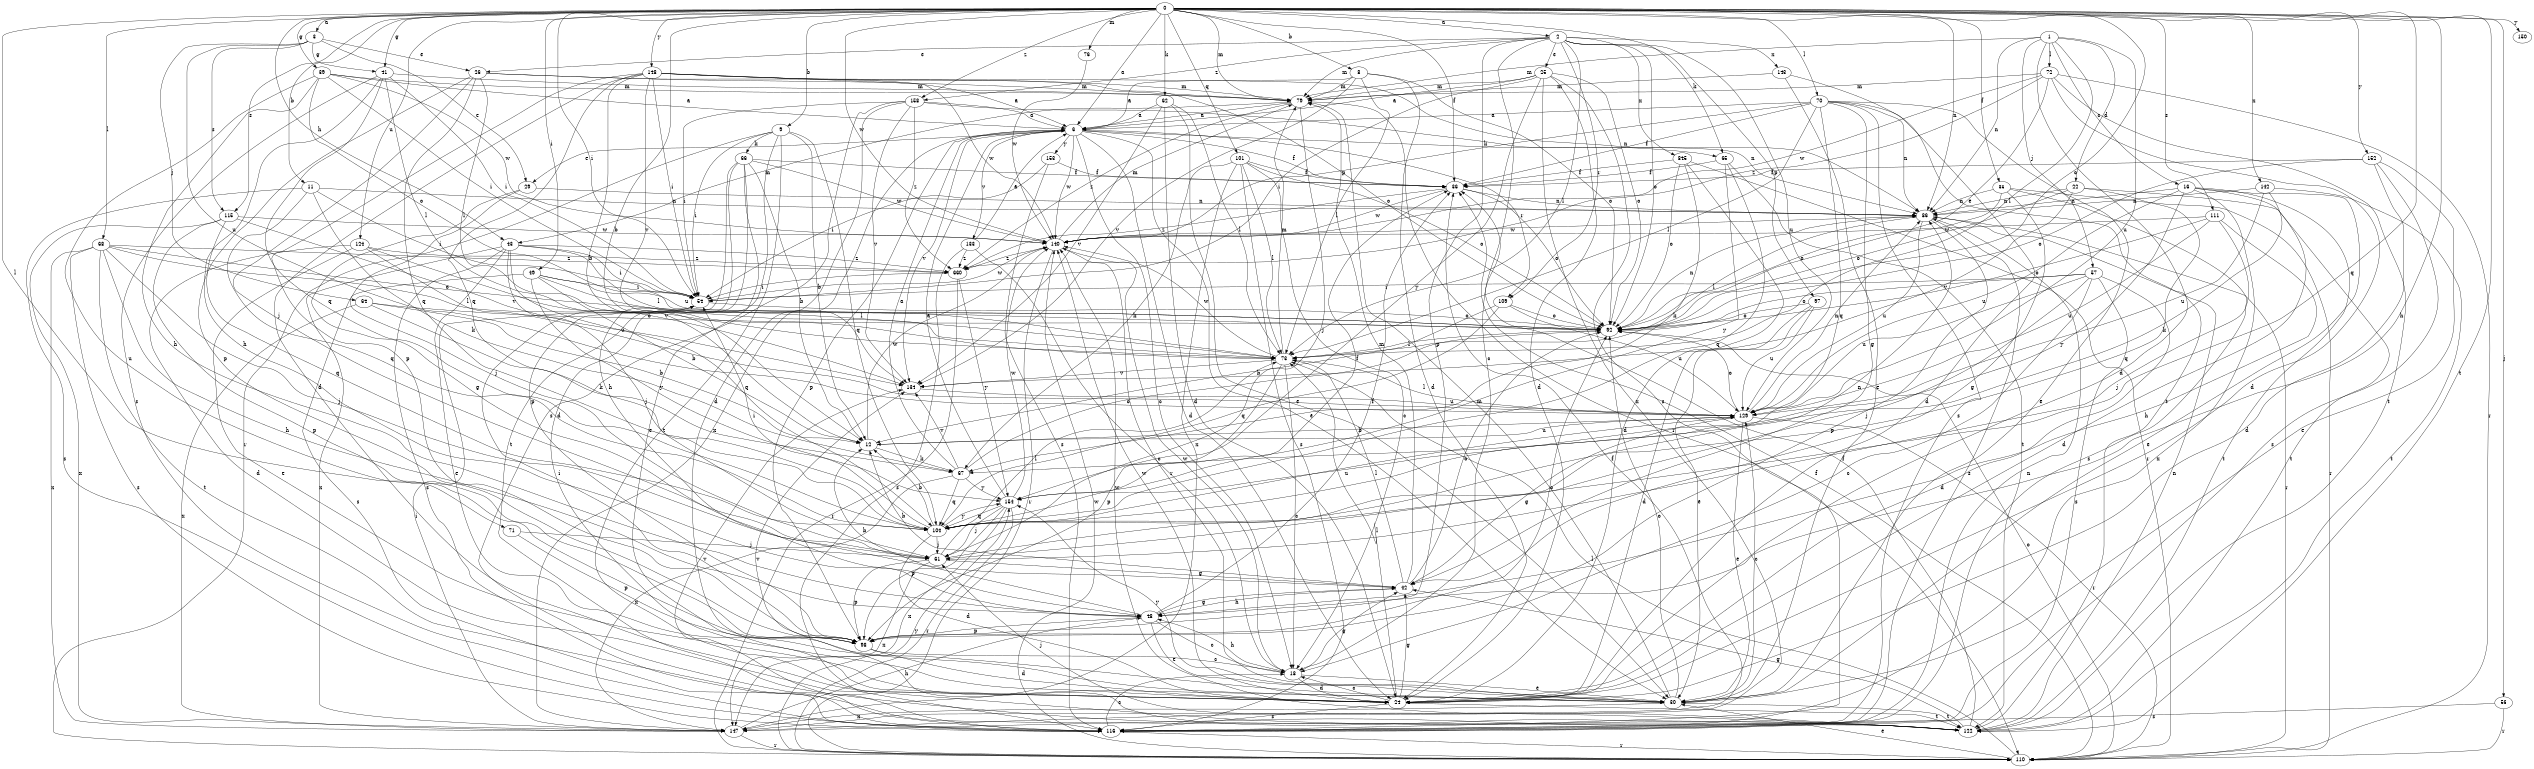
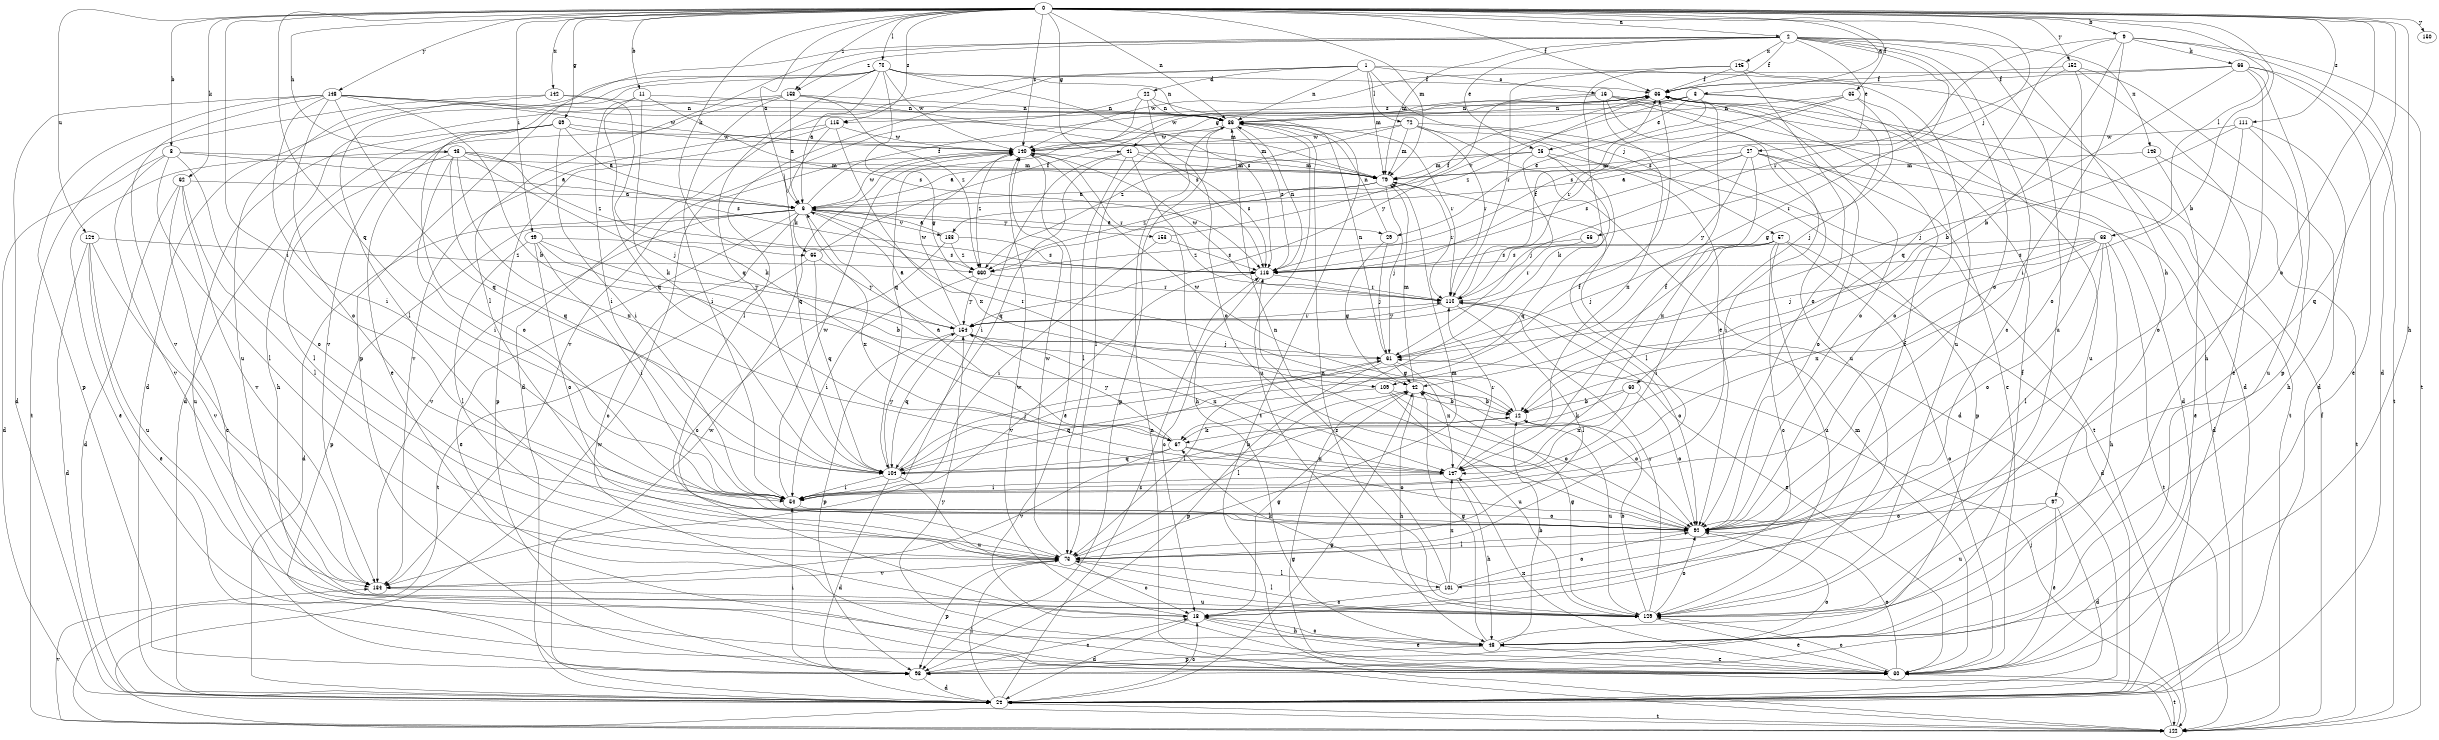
(2490, 32) -> none
(1087, 55) -> none
(1543, 73) -> (1750, 152)
none -> (1732, 77)
(862, 130) -> (1035, 80)
(900, 137) -> (874, 165)
(1682, 159) -> (1739, 66)
(1344, 173) -> (921, 109)
(1776, 173) -> (2166, 273)
none -> (1362, 189)
(1271, 257) -> (1247, 573)
(1851, 291) -> (1939, 436)
(364, 302) -> (1631, 388)
(687, 302) -> (570, 388)
(1171, 474) -> (1065, 416)
(512, 531) -> none
